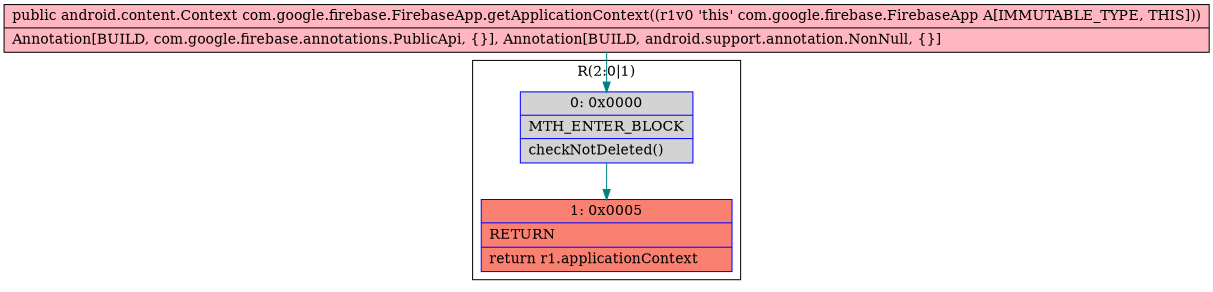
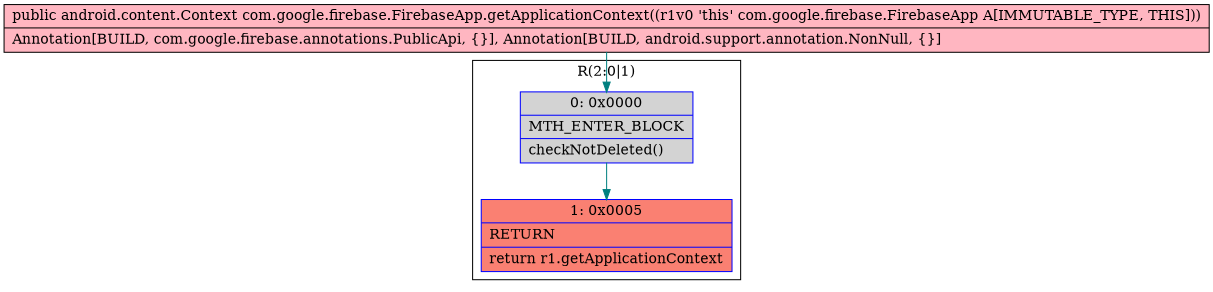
(594, 259) -> (607, 259)
